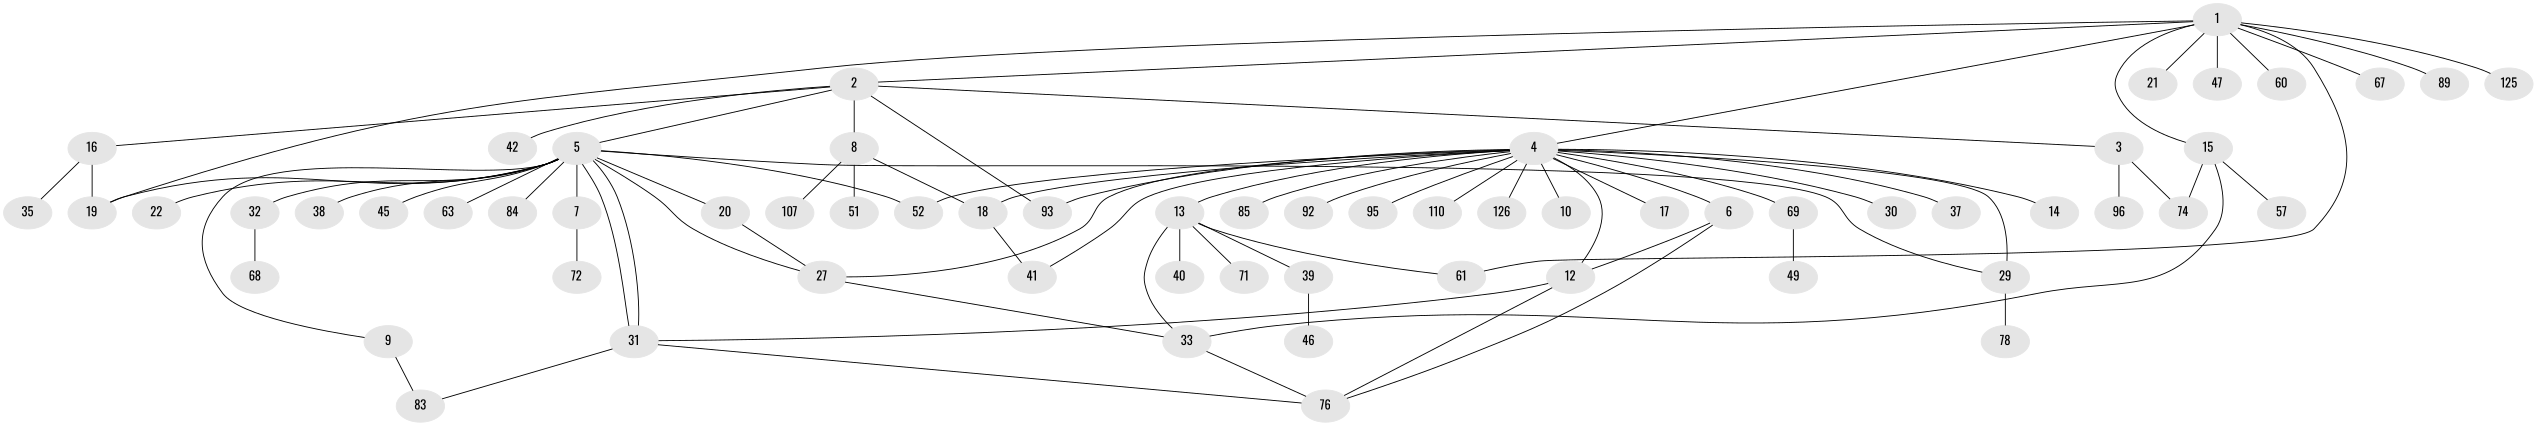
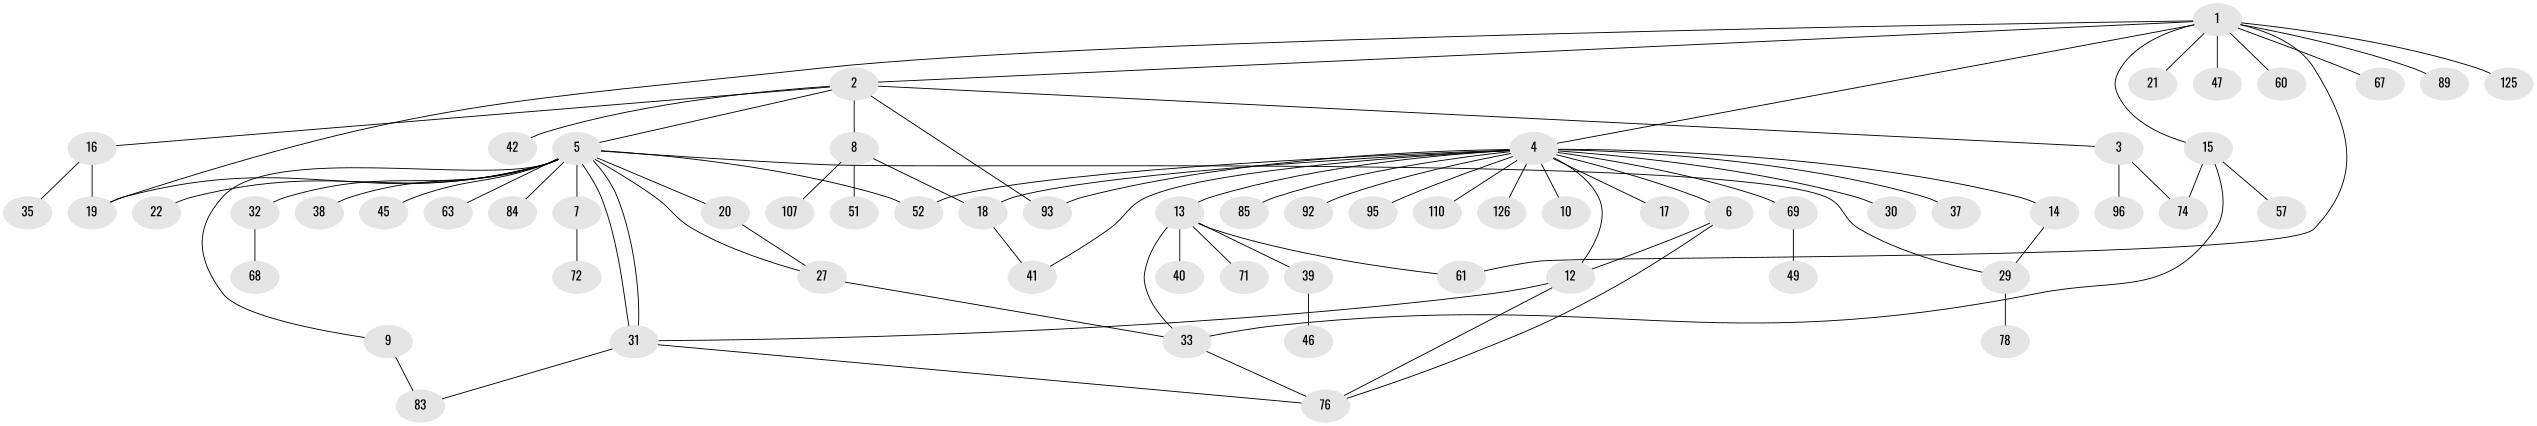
(1809, 165) -> (2030, 245)
(1102, 202) -> none
